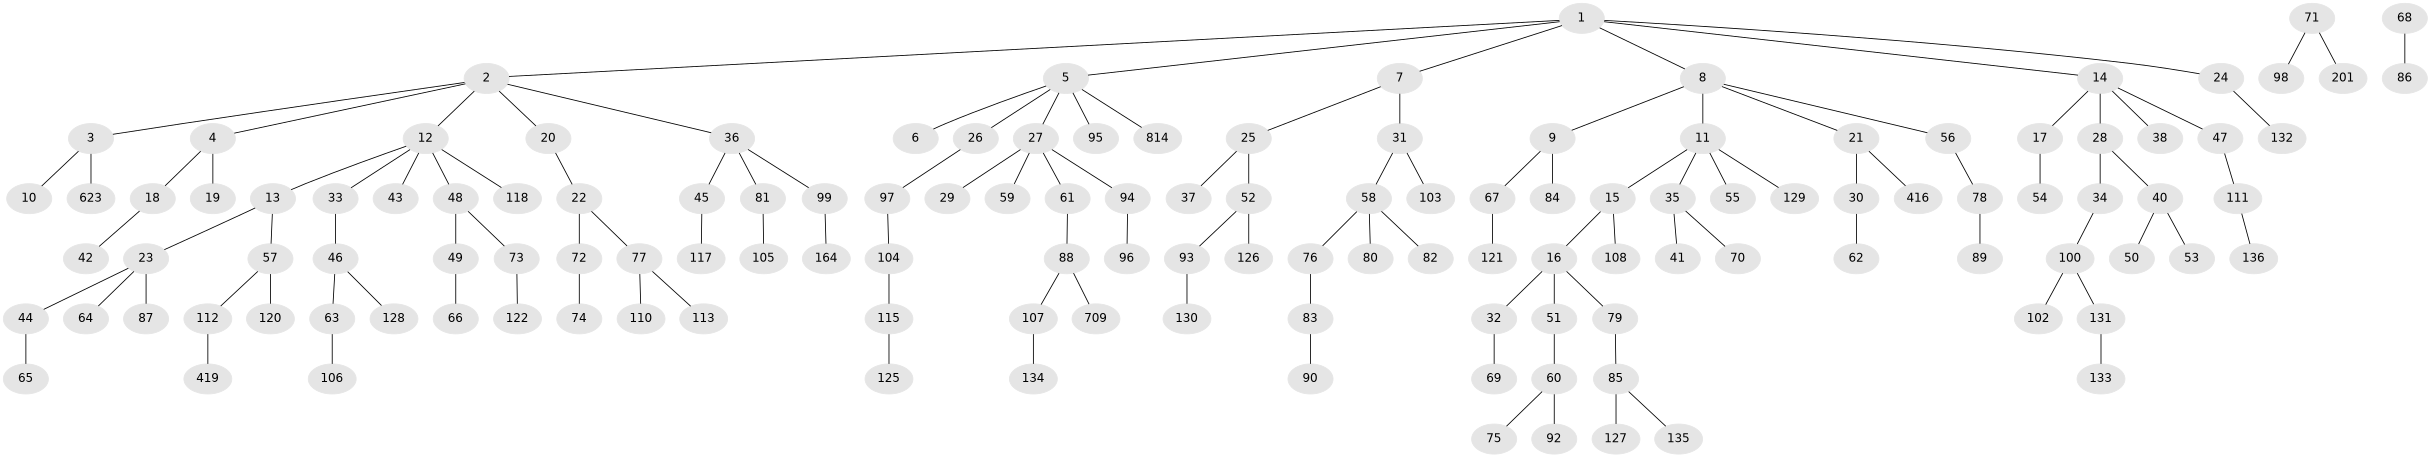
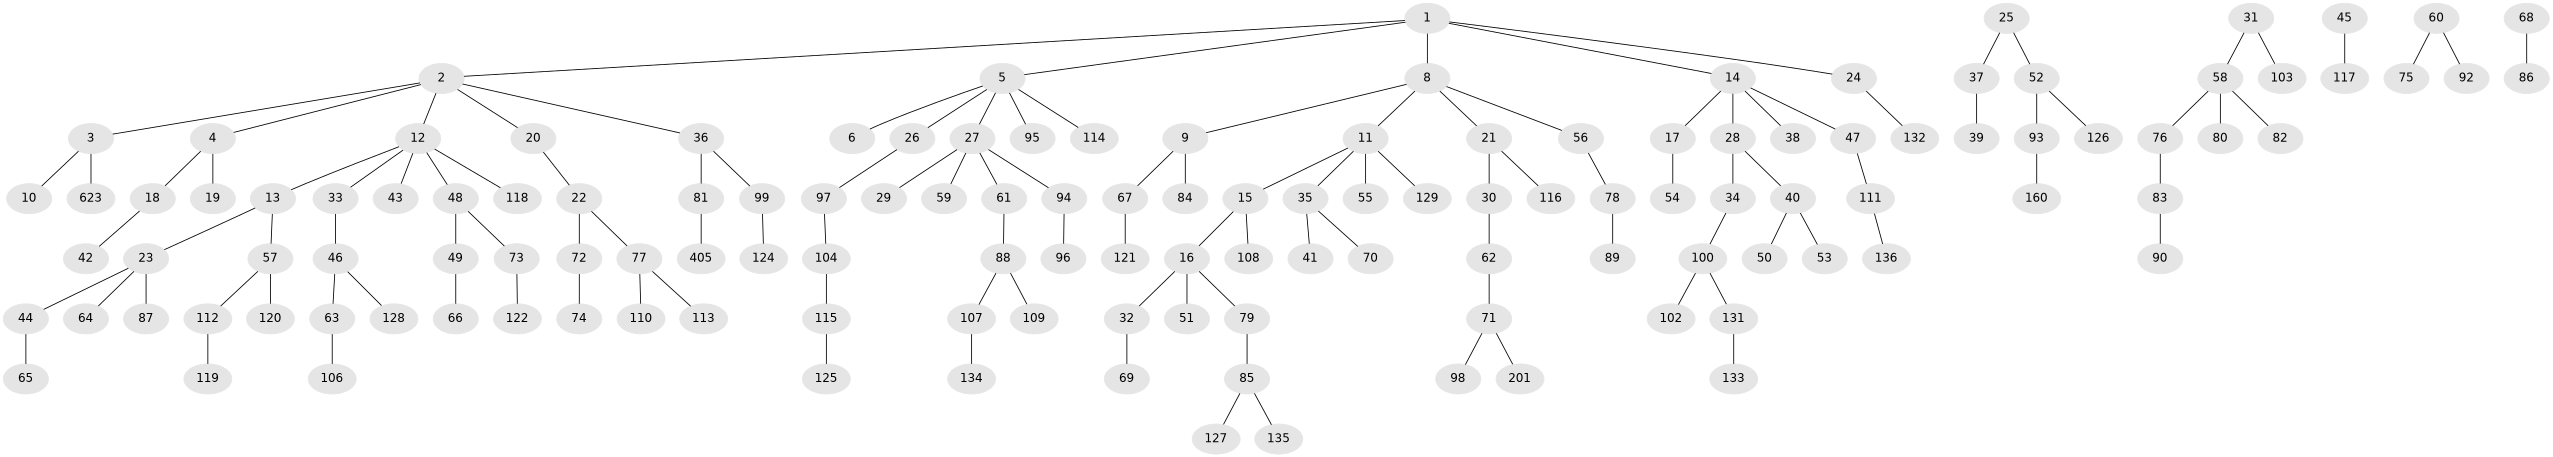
(1400, 78) -> none
(1158, 139) -> (1094, 139)
none -> (1977, 139)
(717, 169) -> none
(1918, 199) -> (1551, 199)
(764, 259) -> (701, 259)
(826, 259) -> (764, 259)
none -> (1489, 289)
(1096, 319) -> (1034, 319)
(1187, 319) -> (2037, 199)
(1554, 349) -> none
(208, 379) -> (208, 379)
